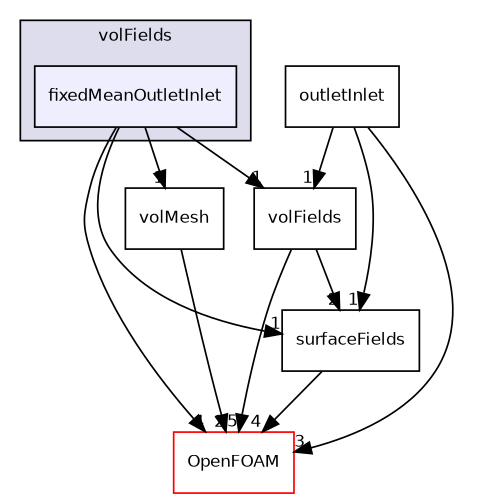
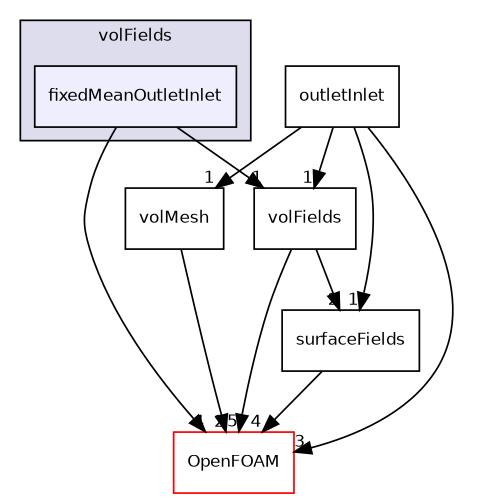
(153, 152) -> (265, 153)
(127, 269) -> none
